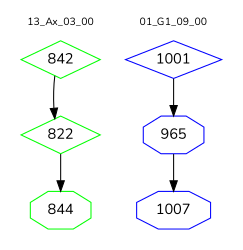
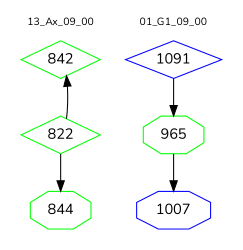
(61, 22) -> (61, 22)
(174, 60) -> (174, 60)
(54, 92) -> (68, 103)
(174, 135) -> (174, 135)
